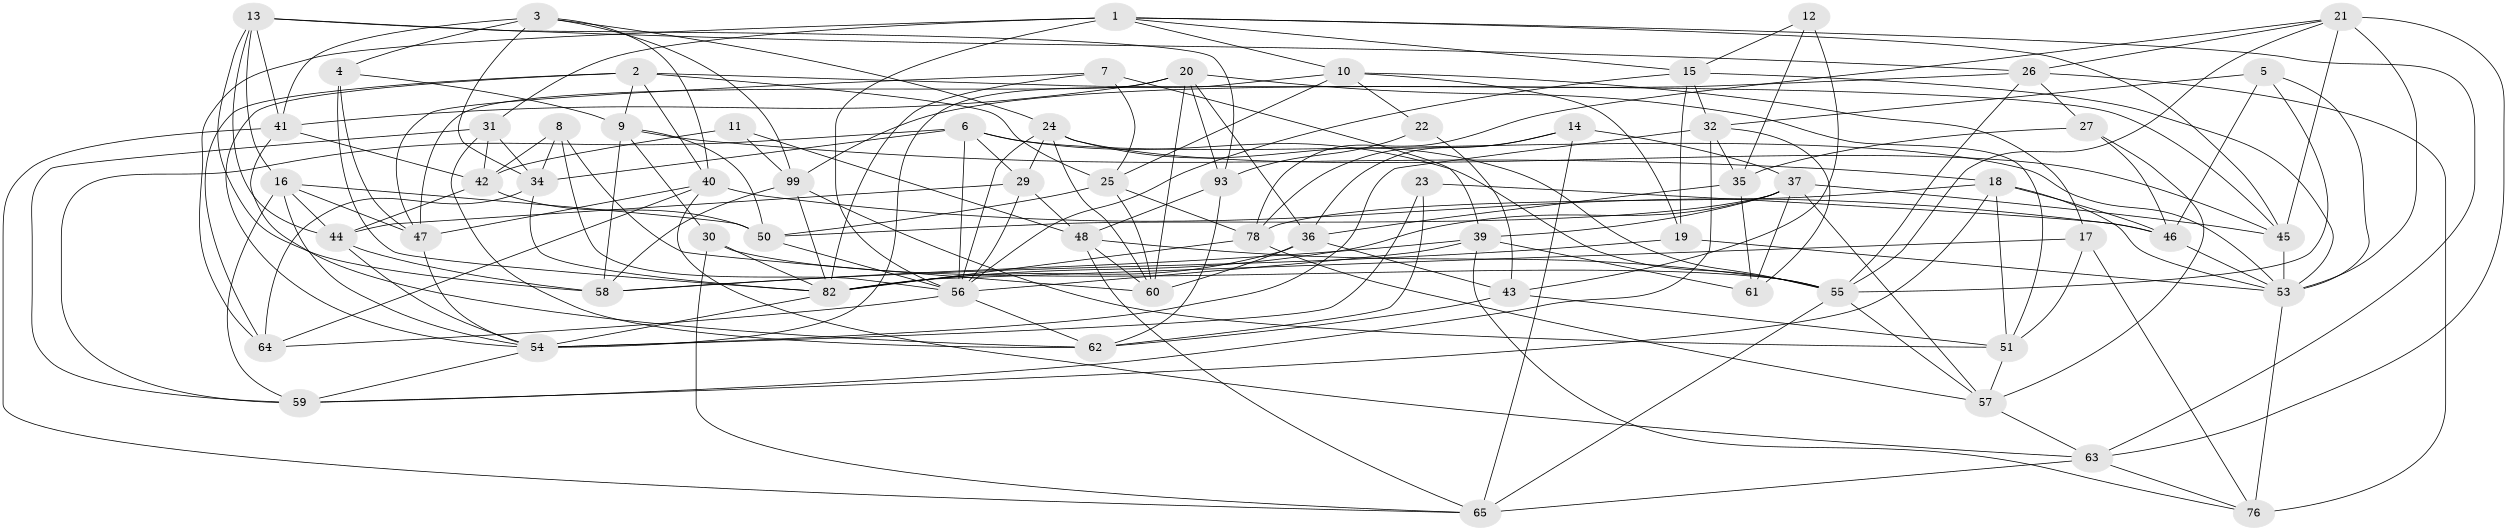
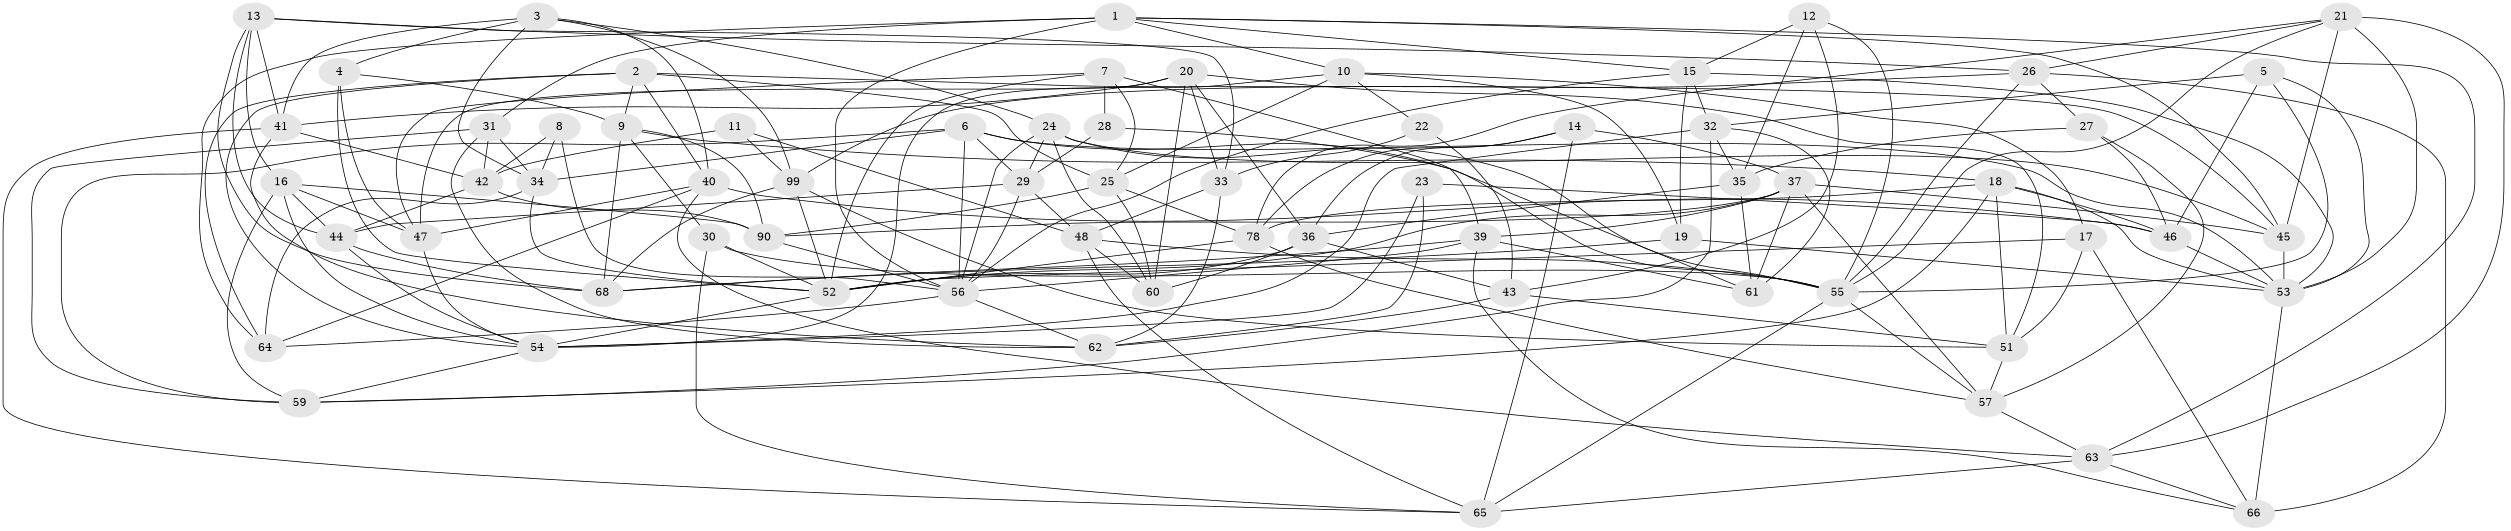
none -> (1105, 127)
none -> (1892, 134)
(1221, 182) -> (1221, 182)
(764, 238) -> (764, 238)
(735, 258) -> none
(603, 293) -> (603, 293)
(830, 293) -> (830, 293)
(2254, 514) -> (2254, 514)
